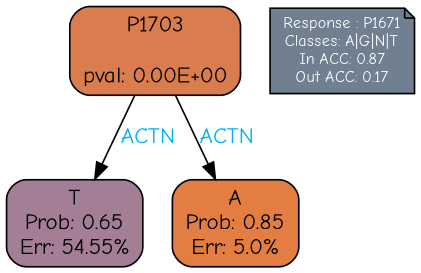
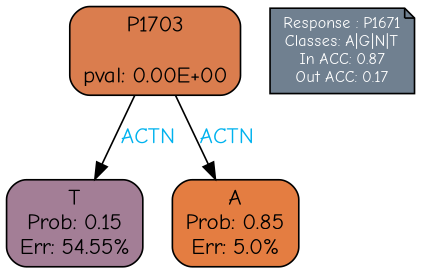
(75, 223) -> (75, 223)
